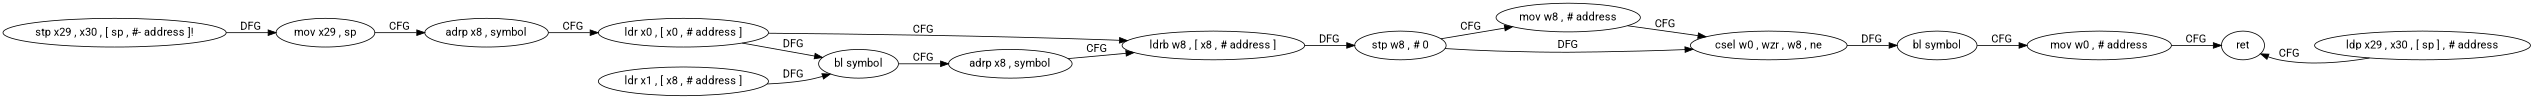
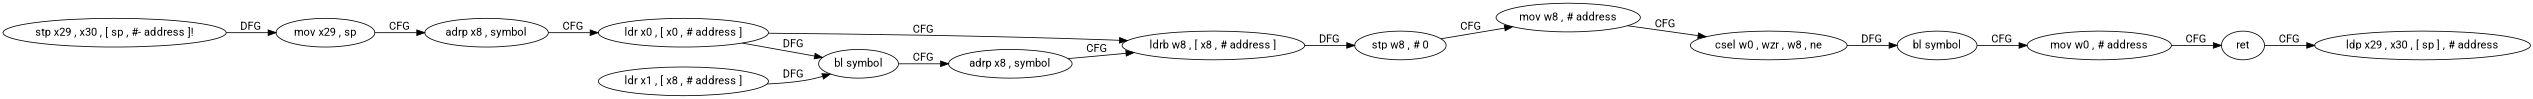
(1565, 52) -> none
(2319, 63) -> (2286, 45)
